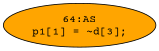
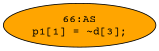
(80, 25) -> (80, 25)
